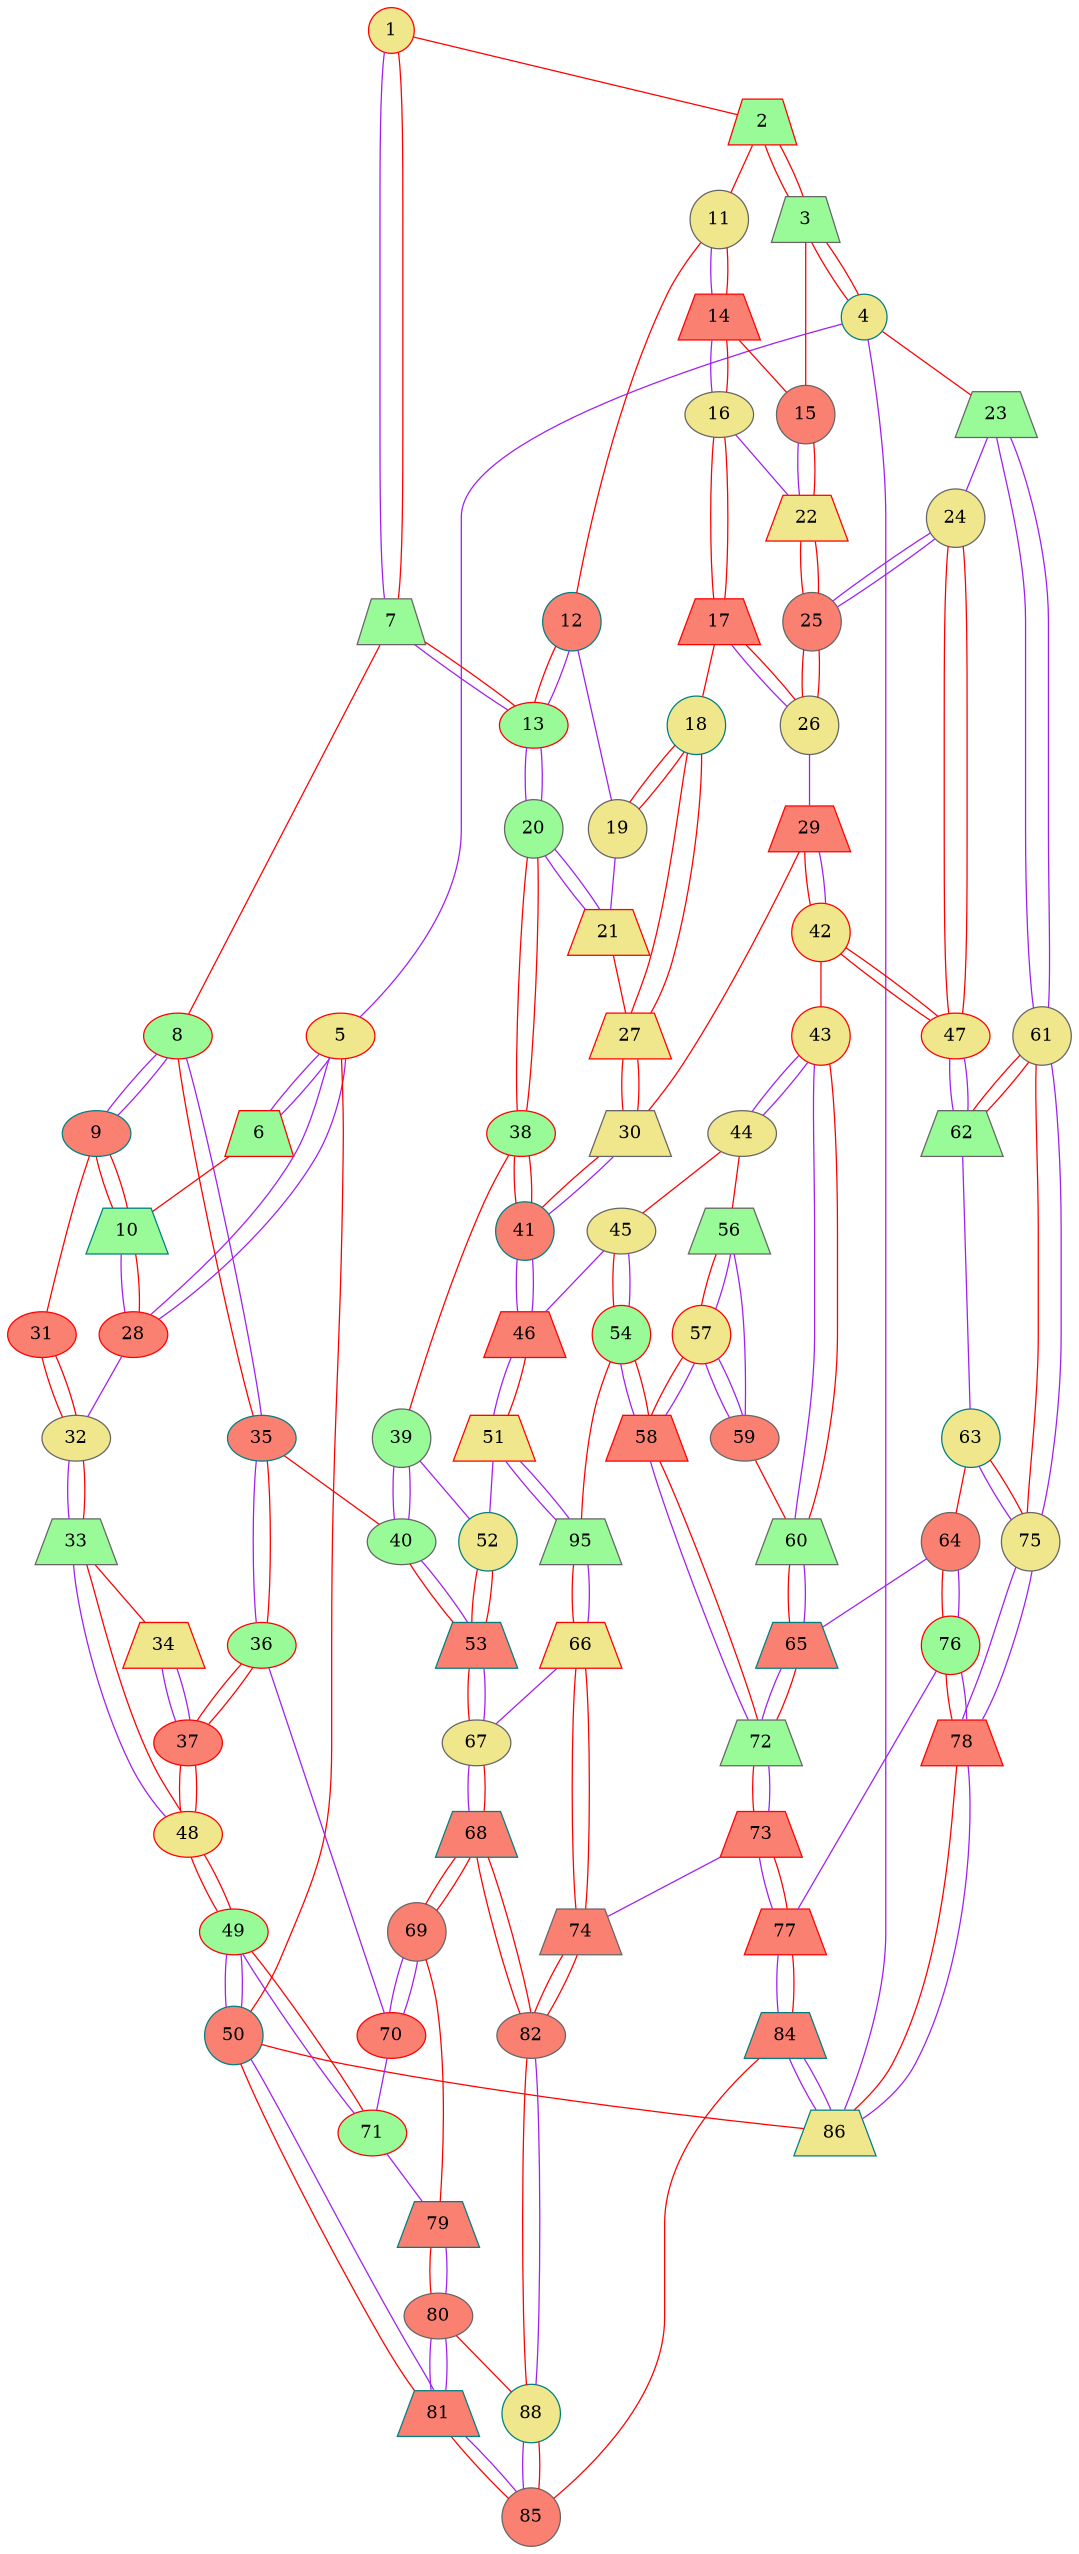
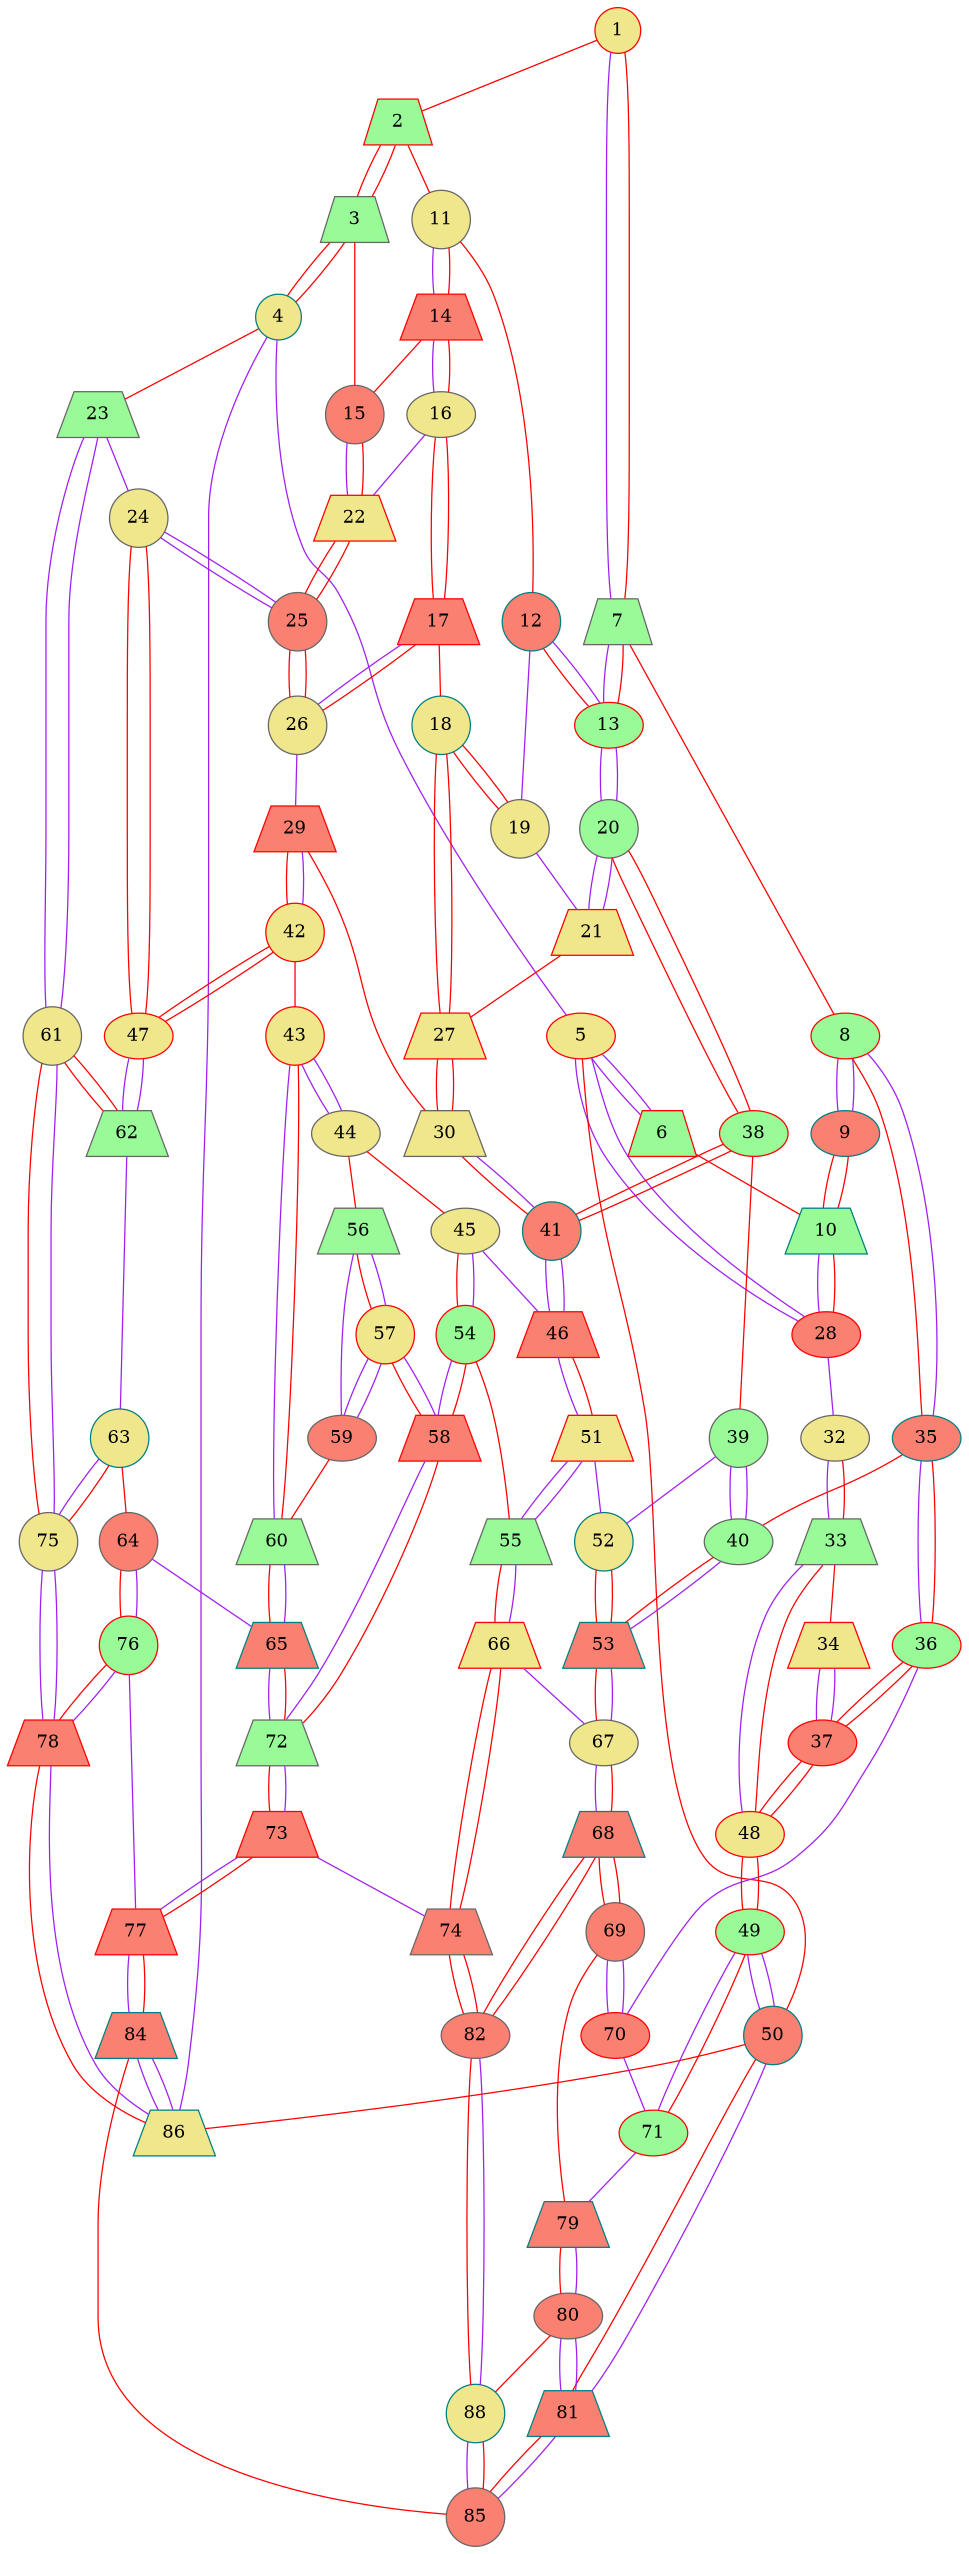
(42, 1335) -> none
(581, 1542) -> (511, 1542)
